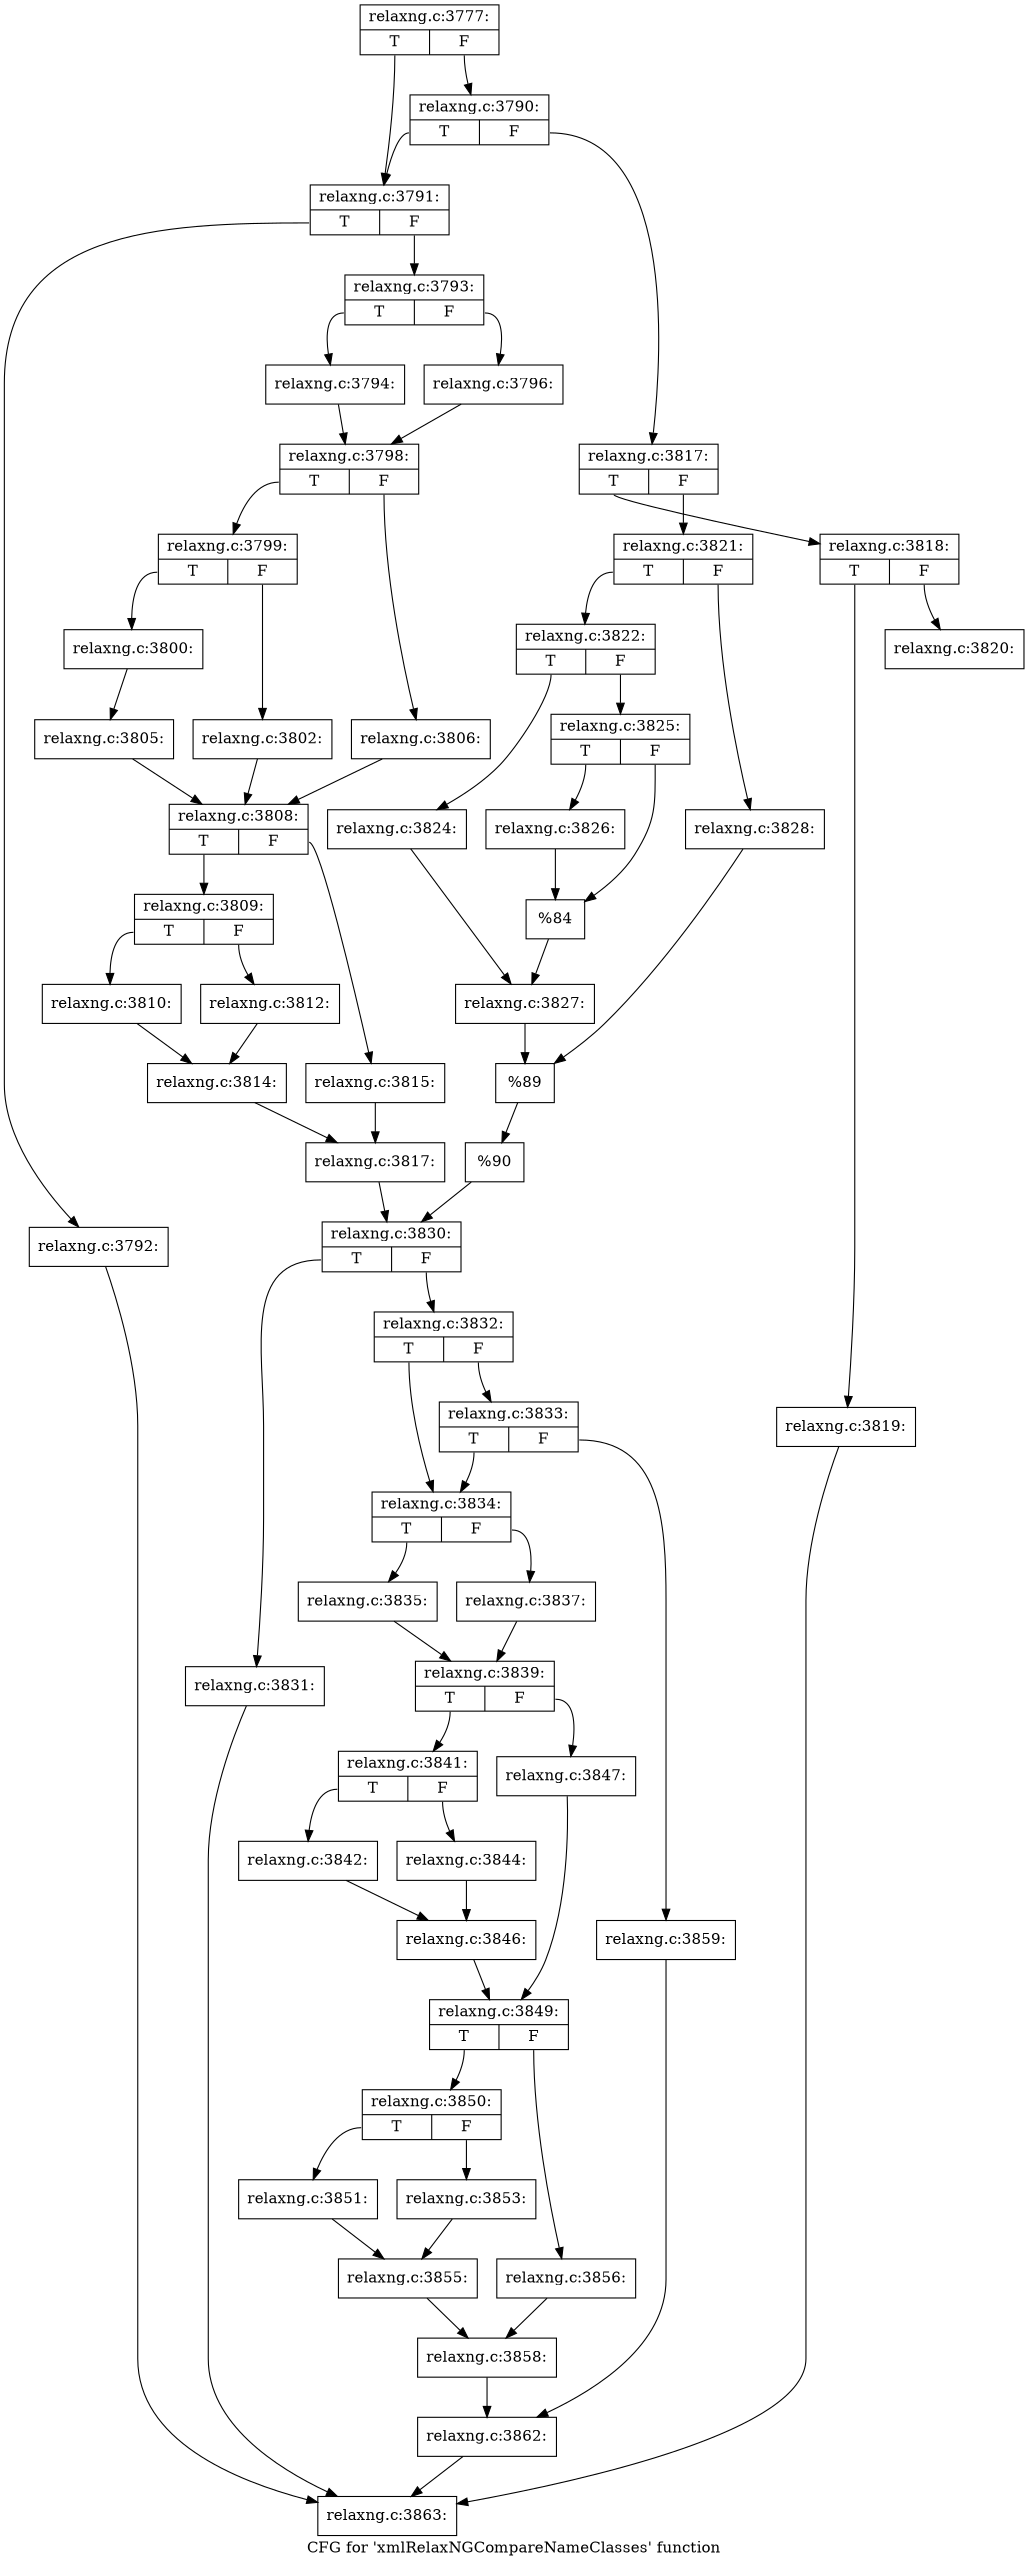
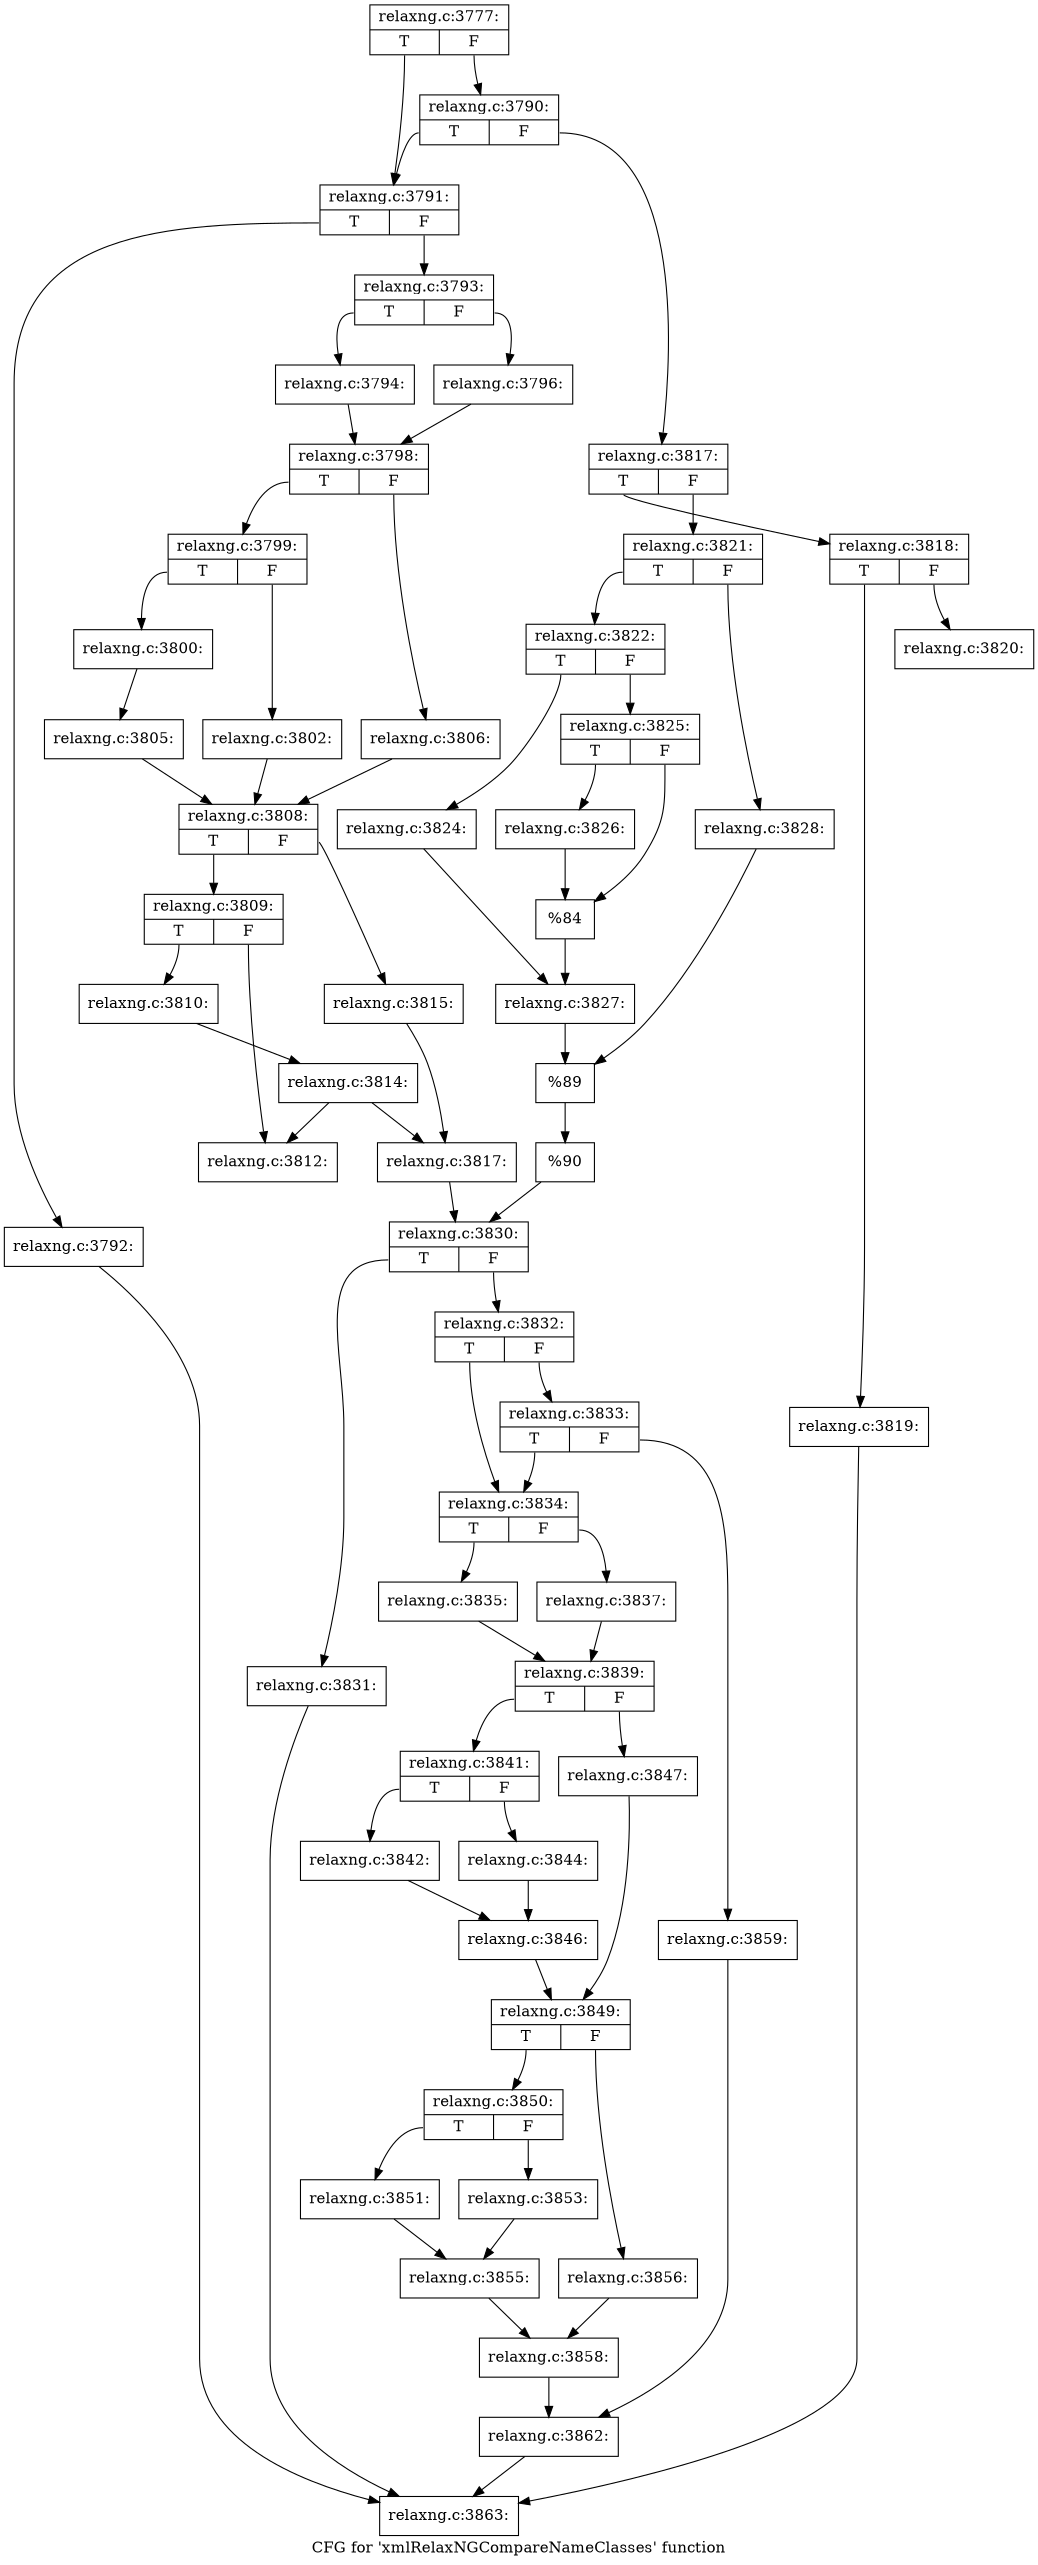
(247, 1039) -> (312, 1119)
